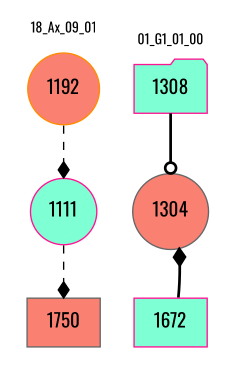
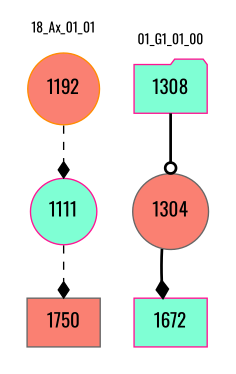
(64, 29) -> (64, 29)
(179, 281) -> (161, 265)
